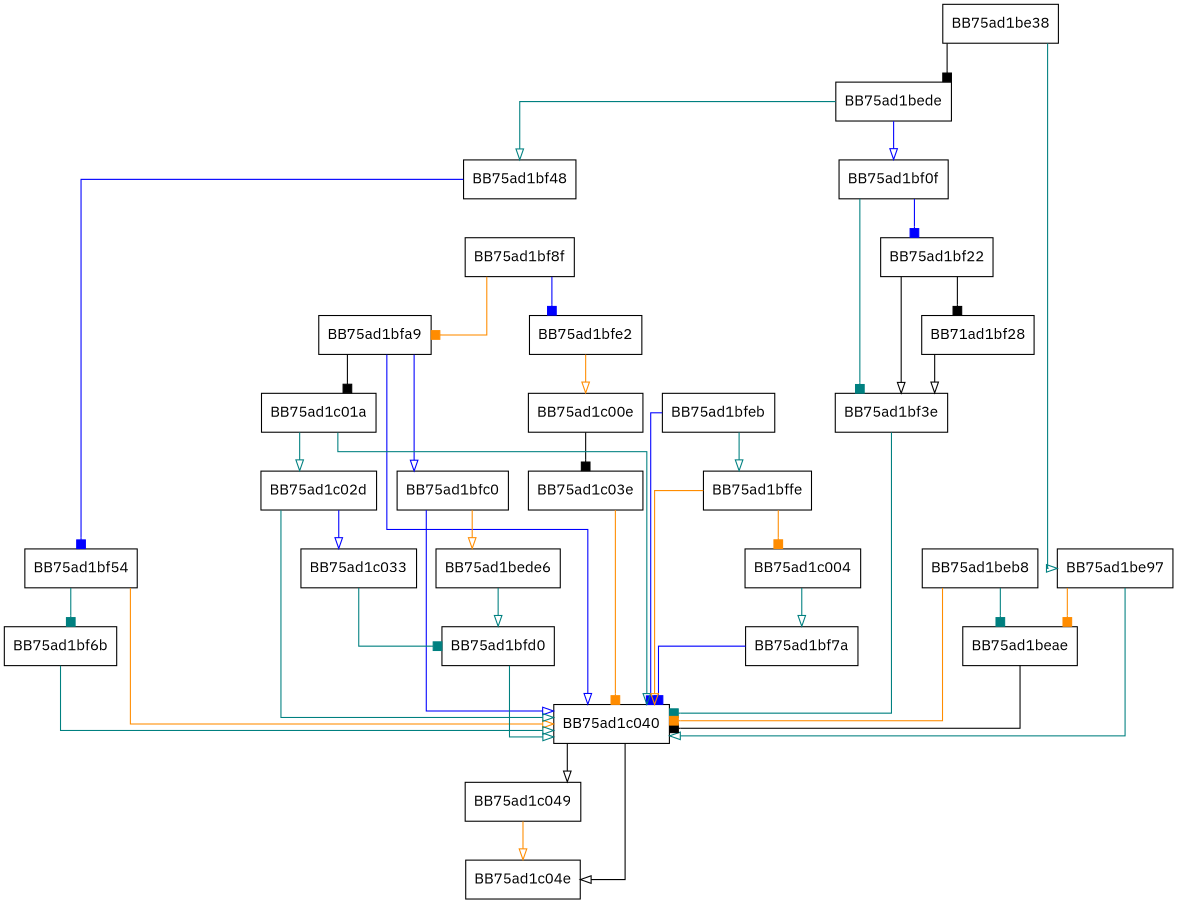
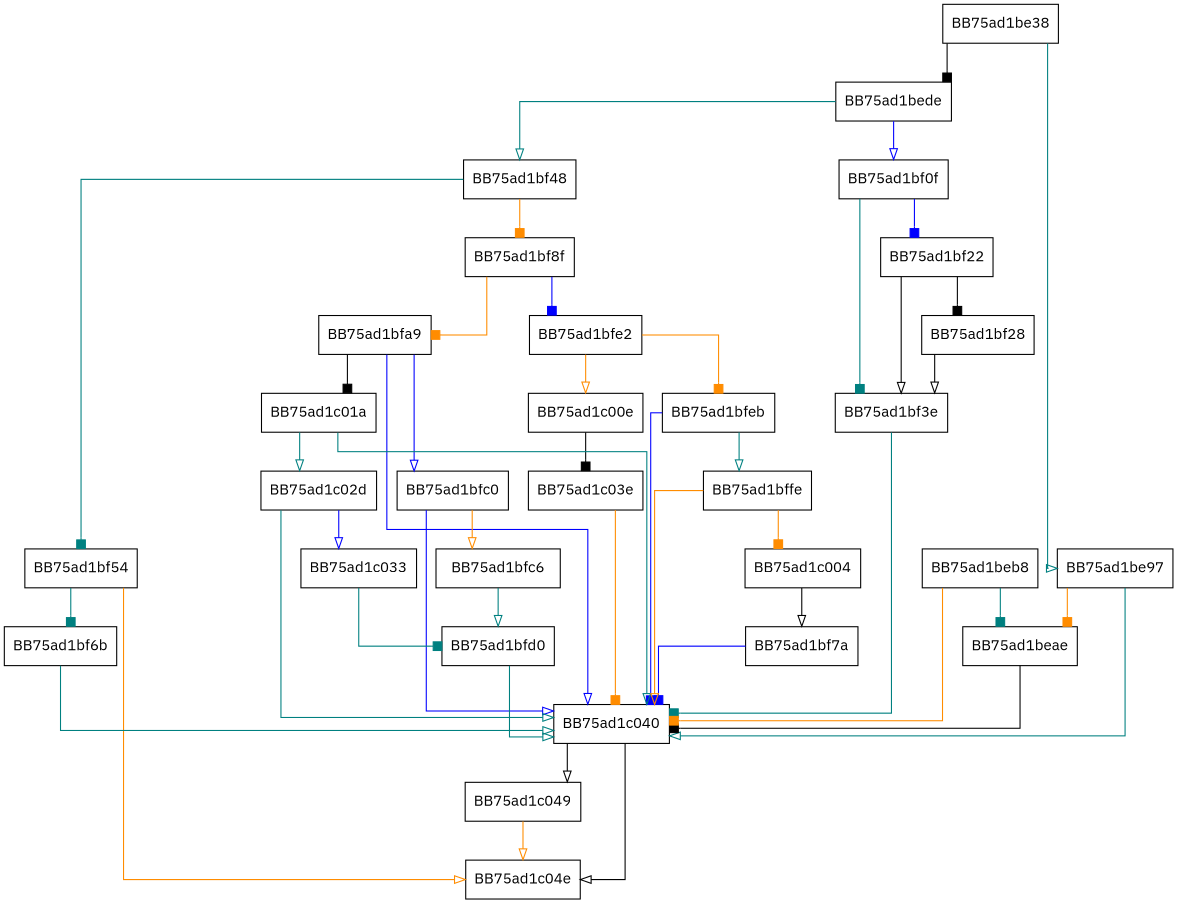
(93, 179) -> (93, 179)
none -> (520, 213)
none -> (704, 335)
(978, 335) -> (978, 335)
(498, 568) -> (498, 568)
(802, 602) -> (802, 602)
(269, 724) -> (143, 880)
